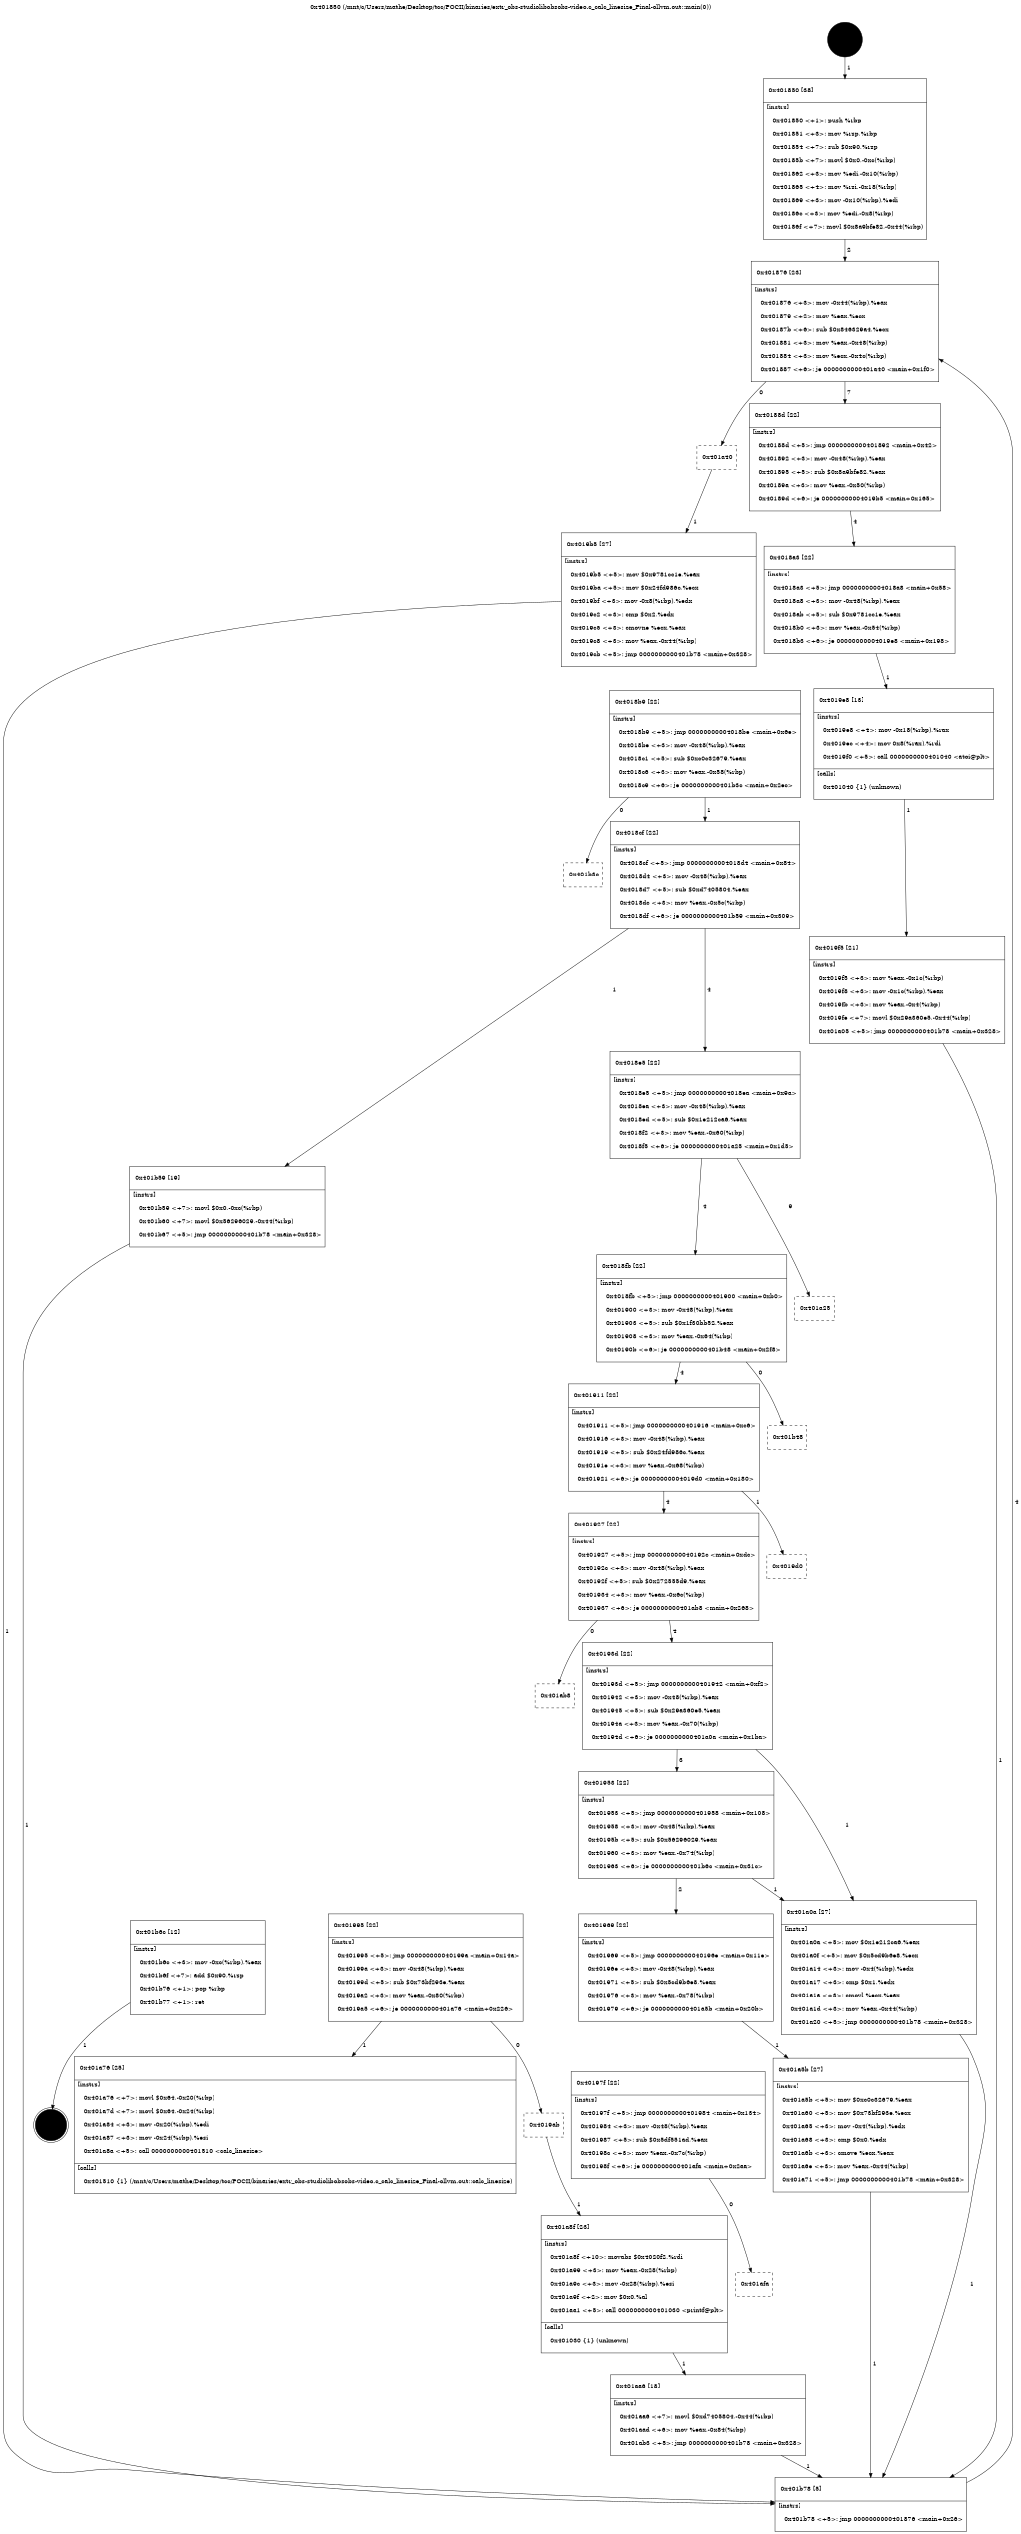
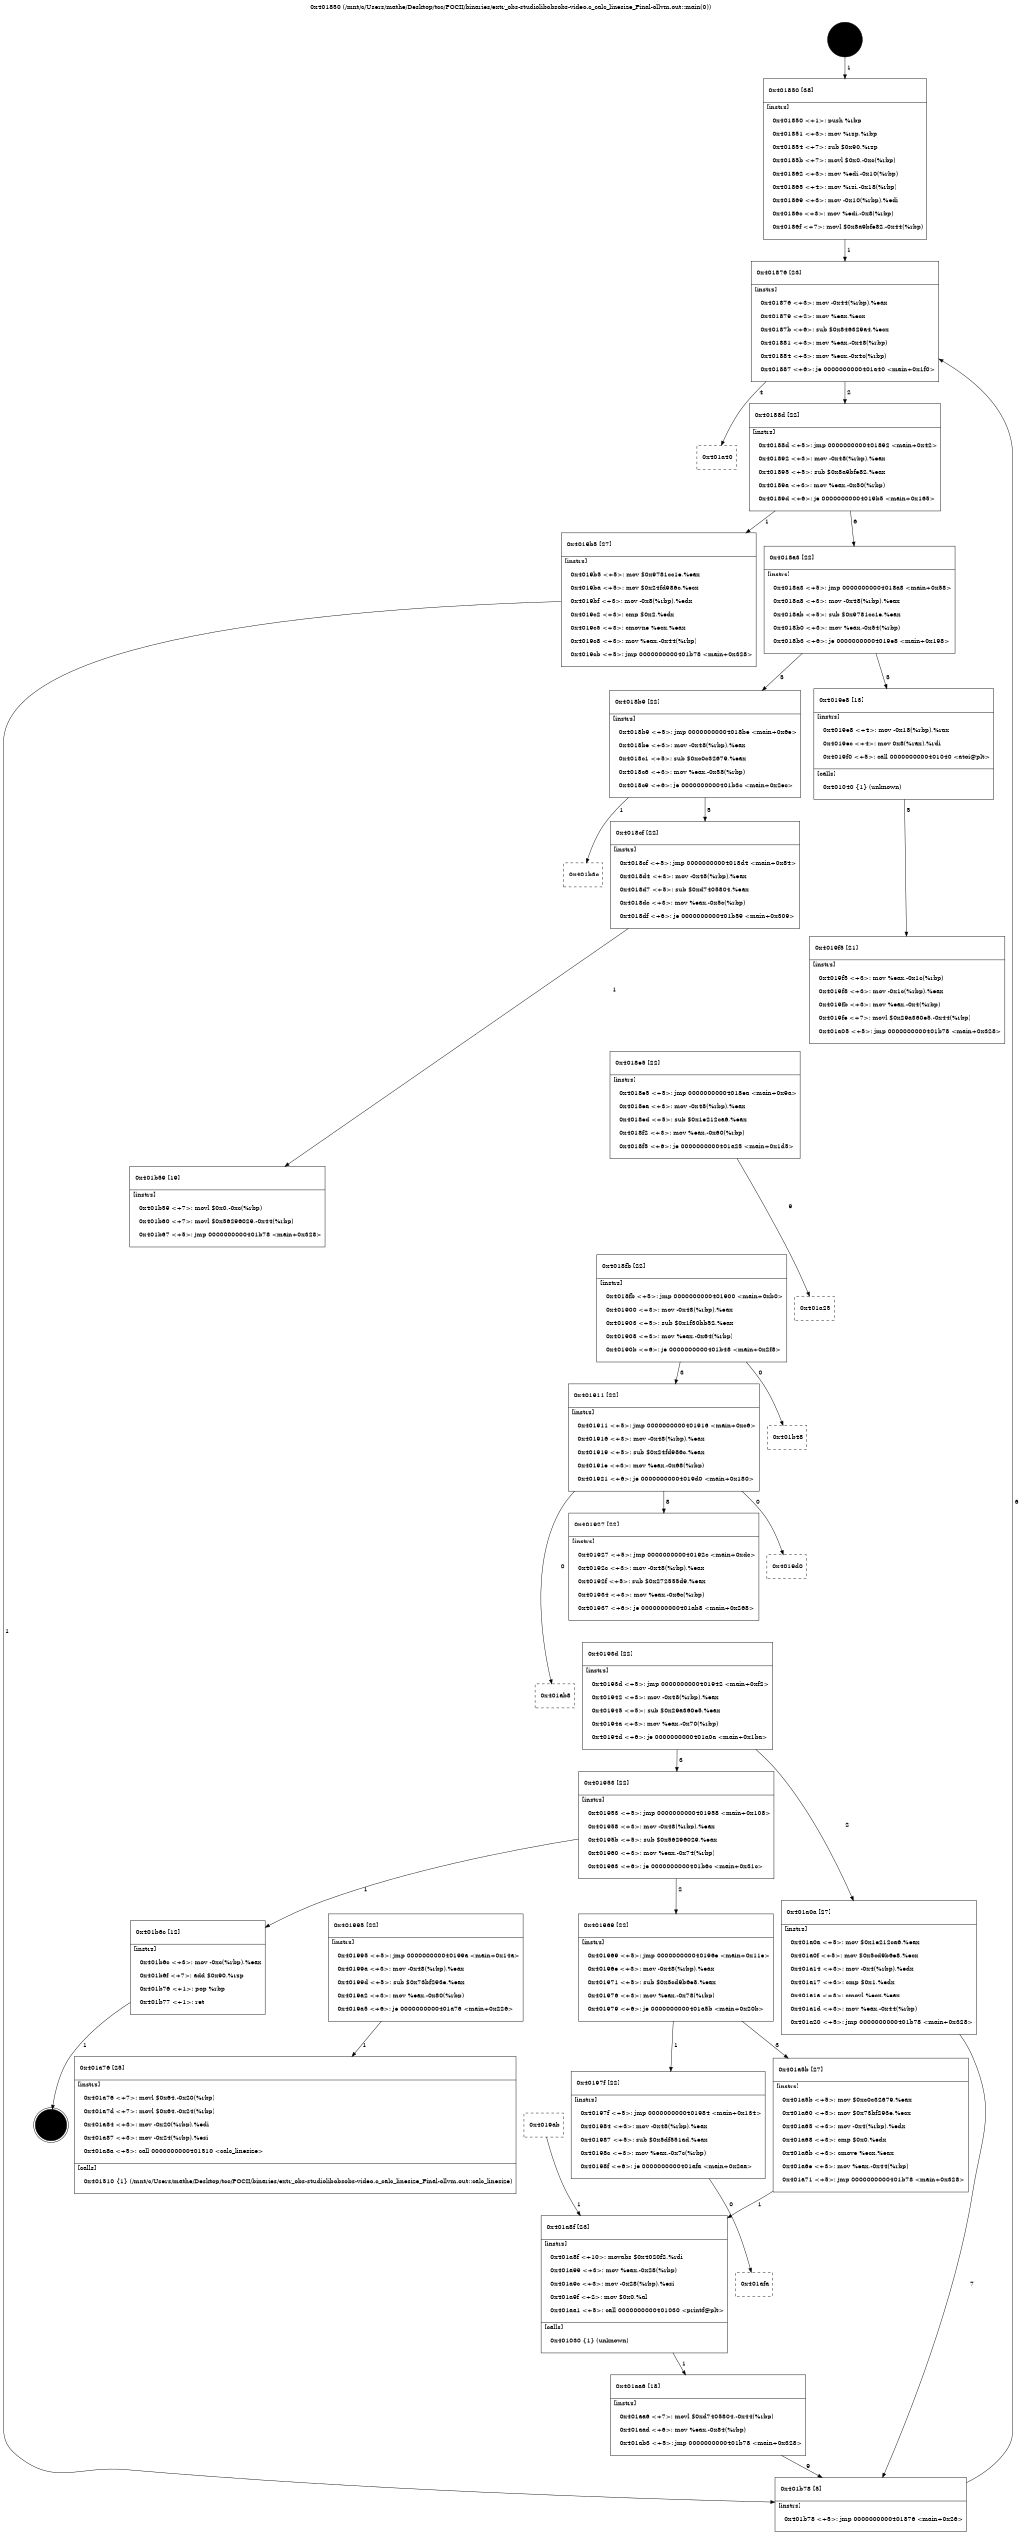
(848, 250) -> (848, 250)
(760, 393) -> (760, 393)
(848, 393) -> (848, 393)
(700, 499) -> (762, 521)
(854, 522) -> (854, 522)
none -> (784, 670)
(887, 678) -> (887, 678)
(621, 810) -> (621, 810)
(708, 810) -> (708, 810)
(908, 810) -> (908, 810)
(705, 988) -> none
(699, 1204) -> none
(681, 1373) -> (681, 1373)
(667, 1502) -> (667, 1502)
(757, 1502) -> (757, 1502)
(1016, 1502) -> (1016, 1502)
(671, 1629) -> none
(575, 1648) -> (541, 1582)
(996, 1763) -> none
(846, 1825) -> (846, 1825)
(766, 1888) -> (421, 1871)
none -> (672, 2044)
(776, 2045) -> (776, 2045)
(522, 2061) -> none
(23, 2188) -> none
(971, 2284) -> (971, 2284)
(871, 2332) -> (752, 2204)
(807, 2466) -> (807, 2466)
